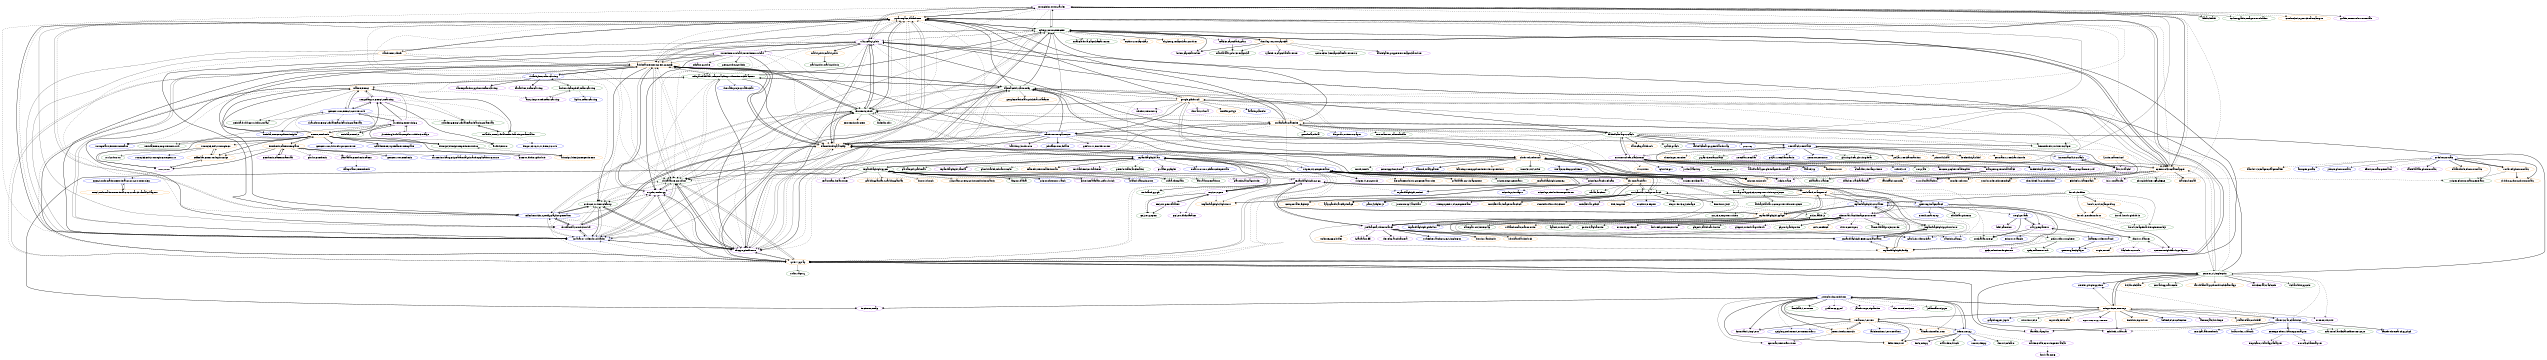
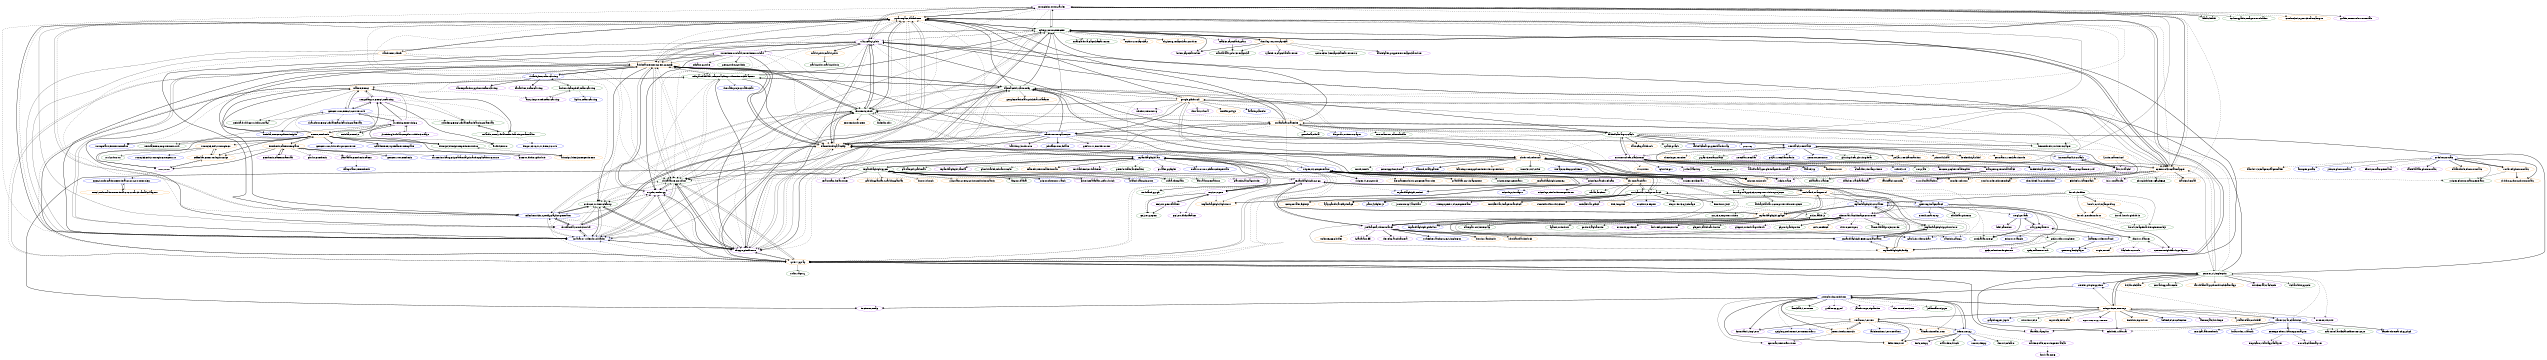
(1842, 198) -> none
(1520, 227) -> none
(1786, 312) -> (1962, 291)
